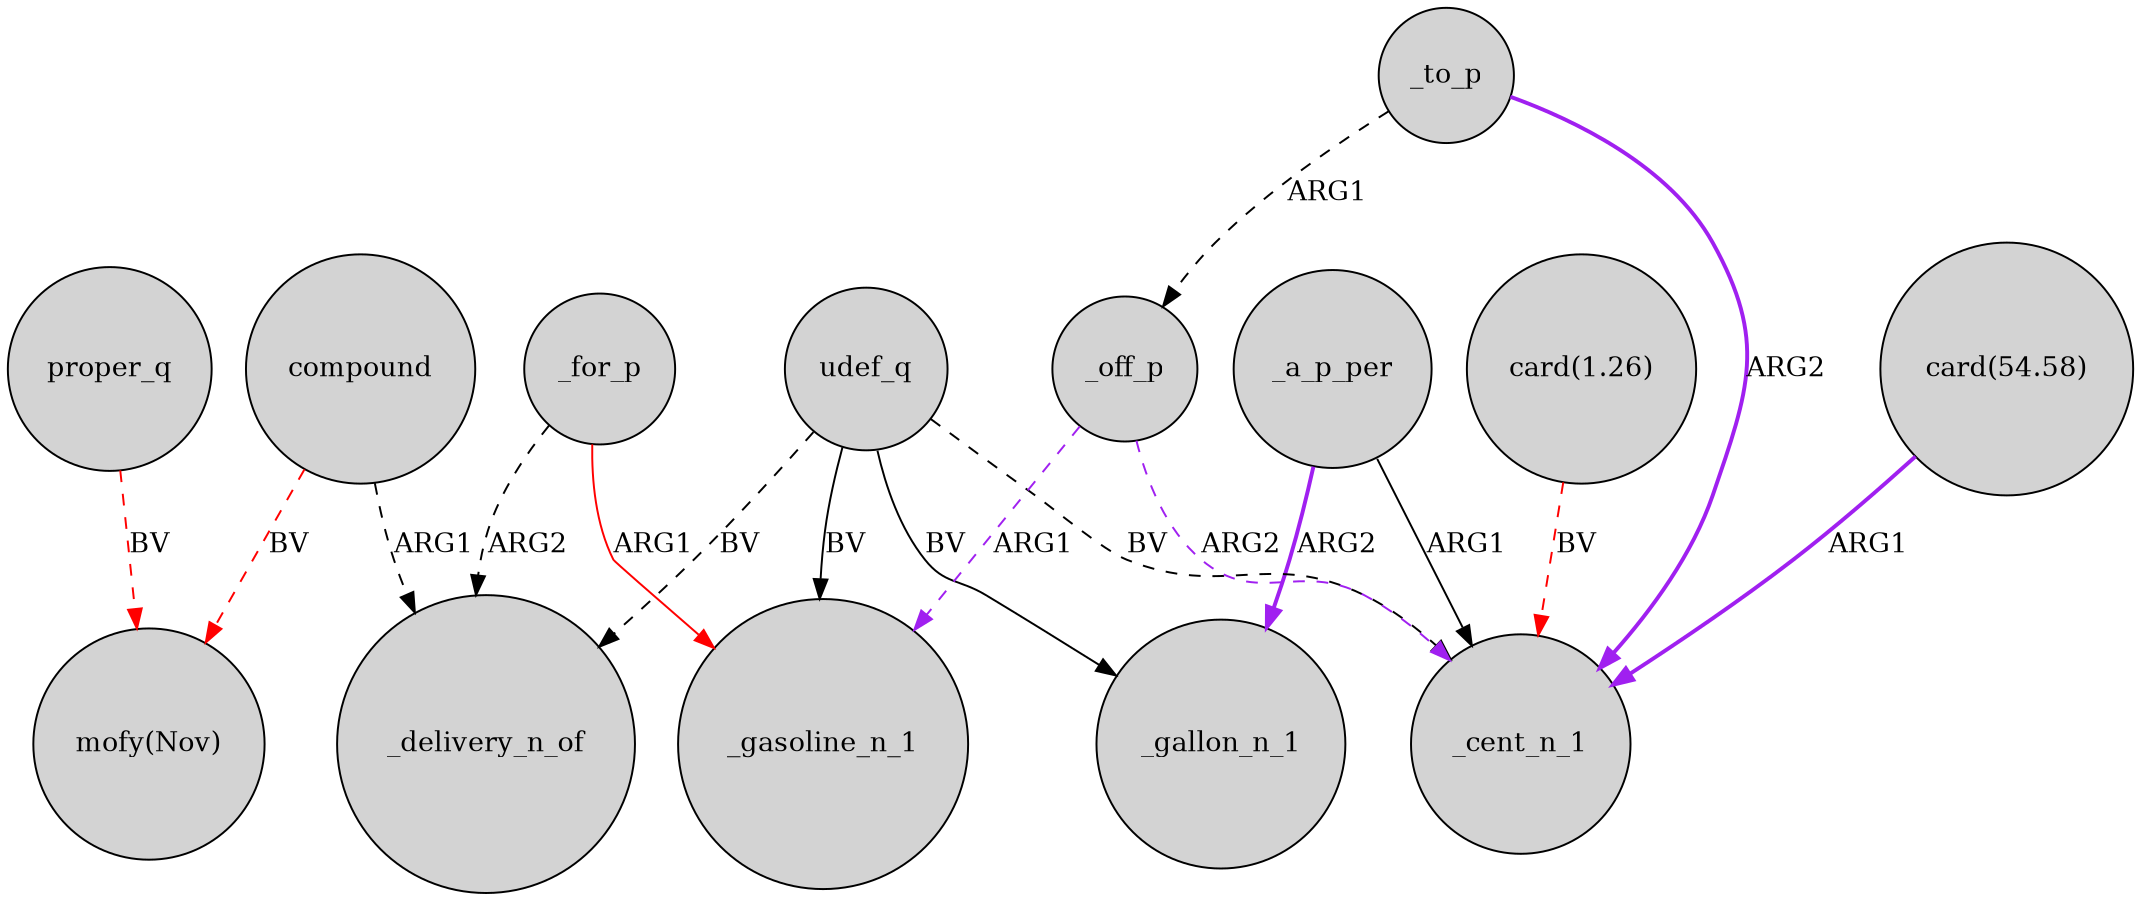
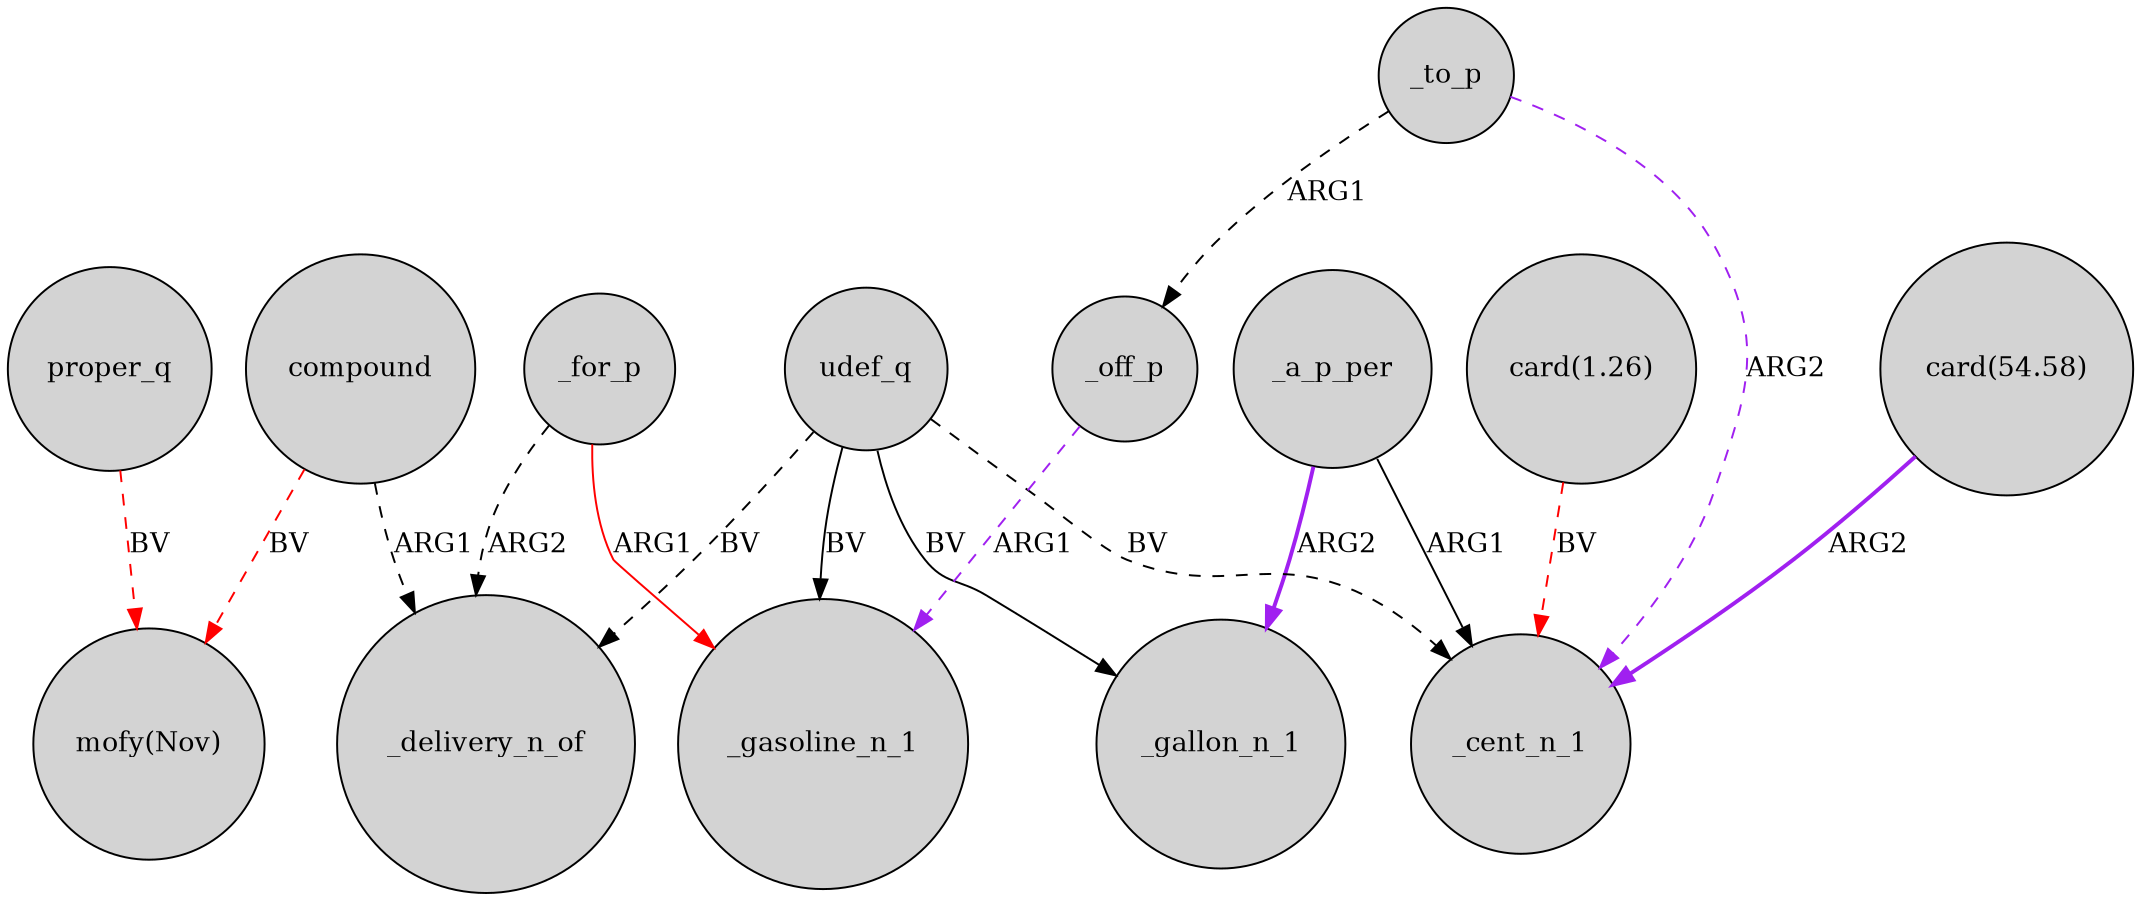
(1746, 335) -> (1746, 335)
(1869, 545) -> (1869, 545)
(1202, 560) -> none
